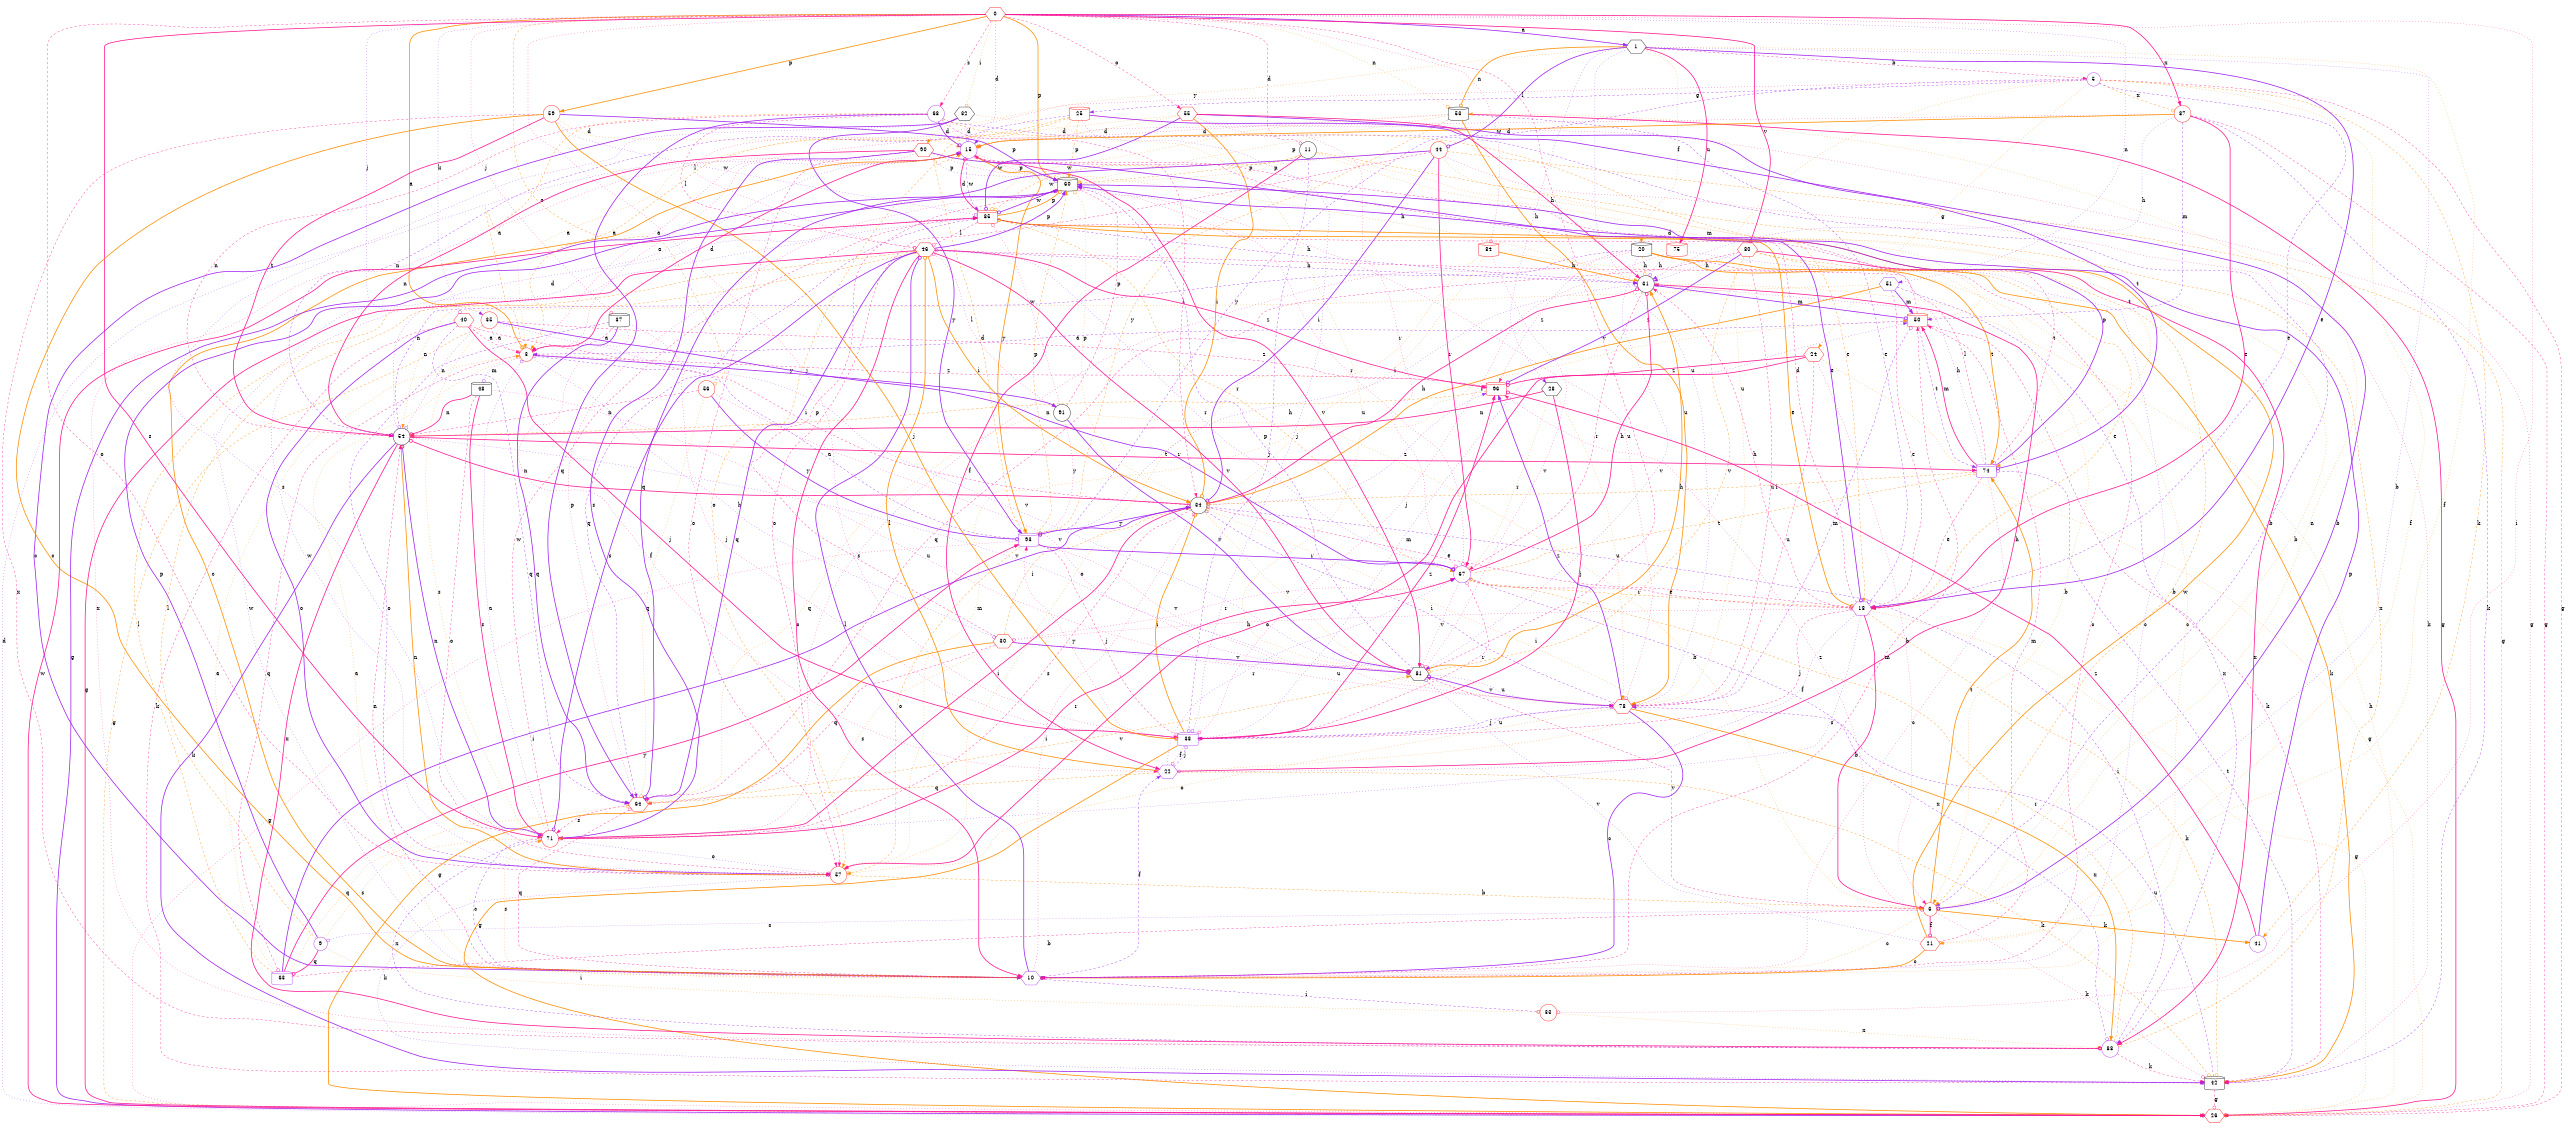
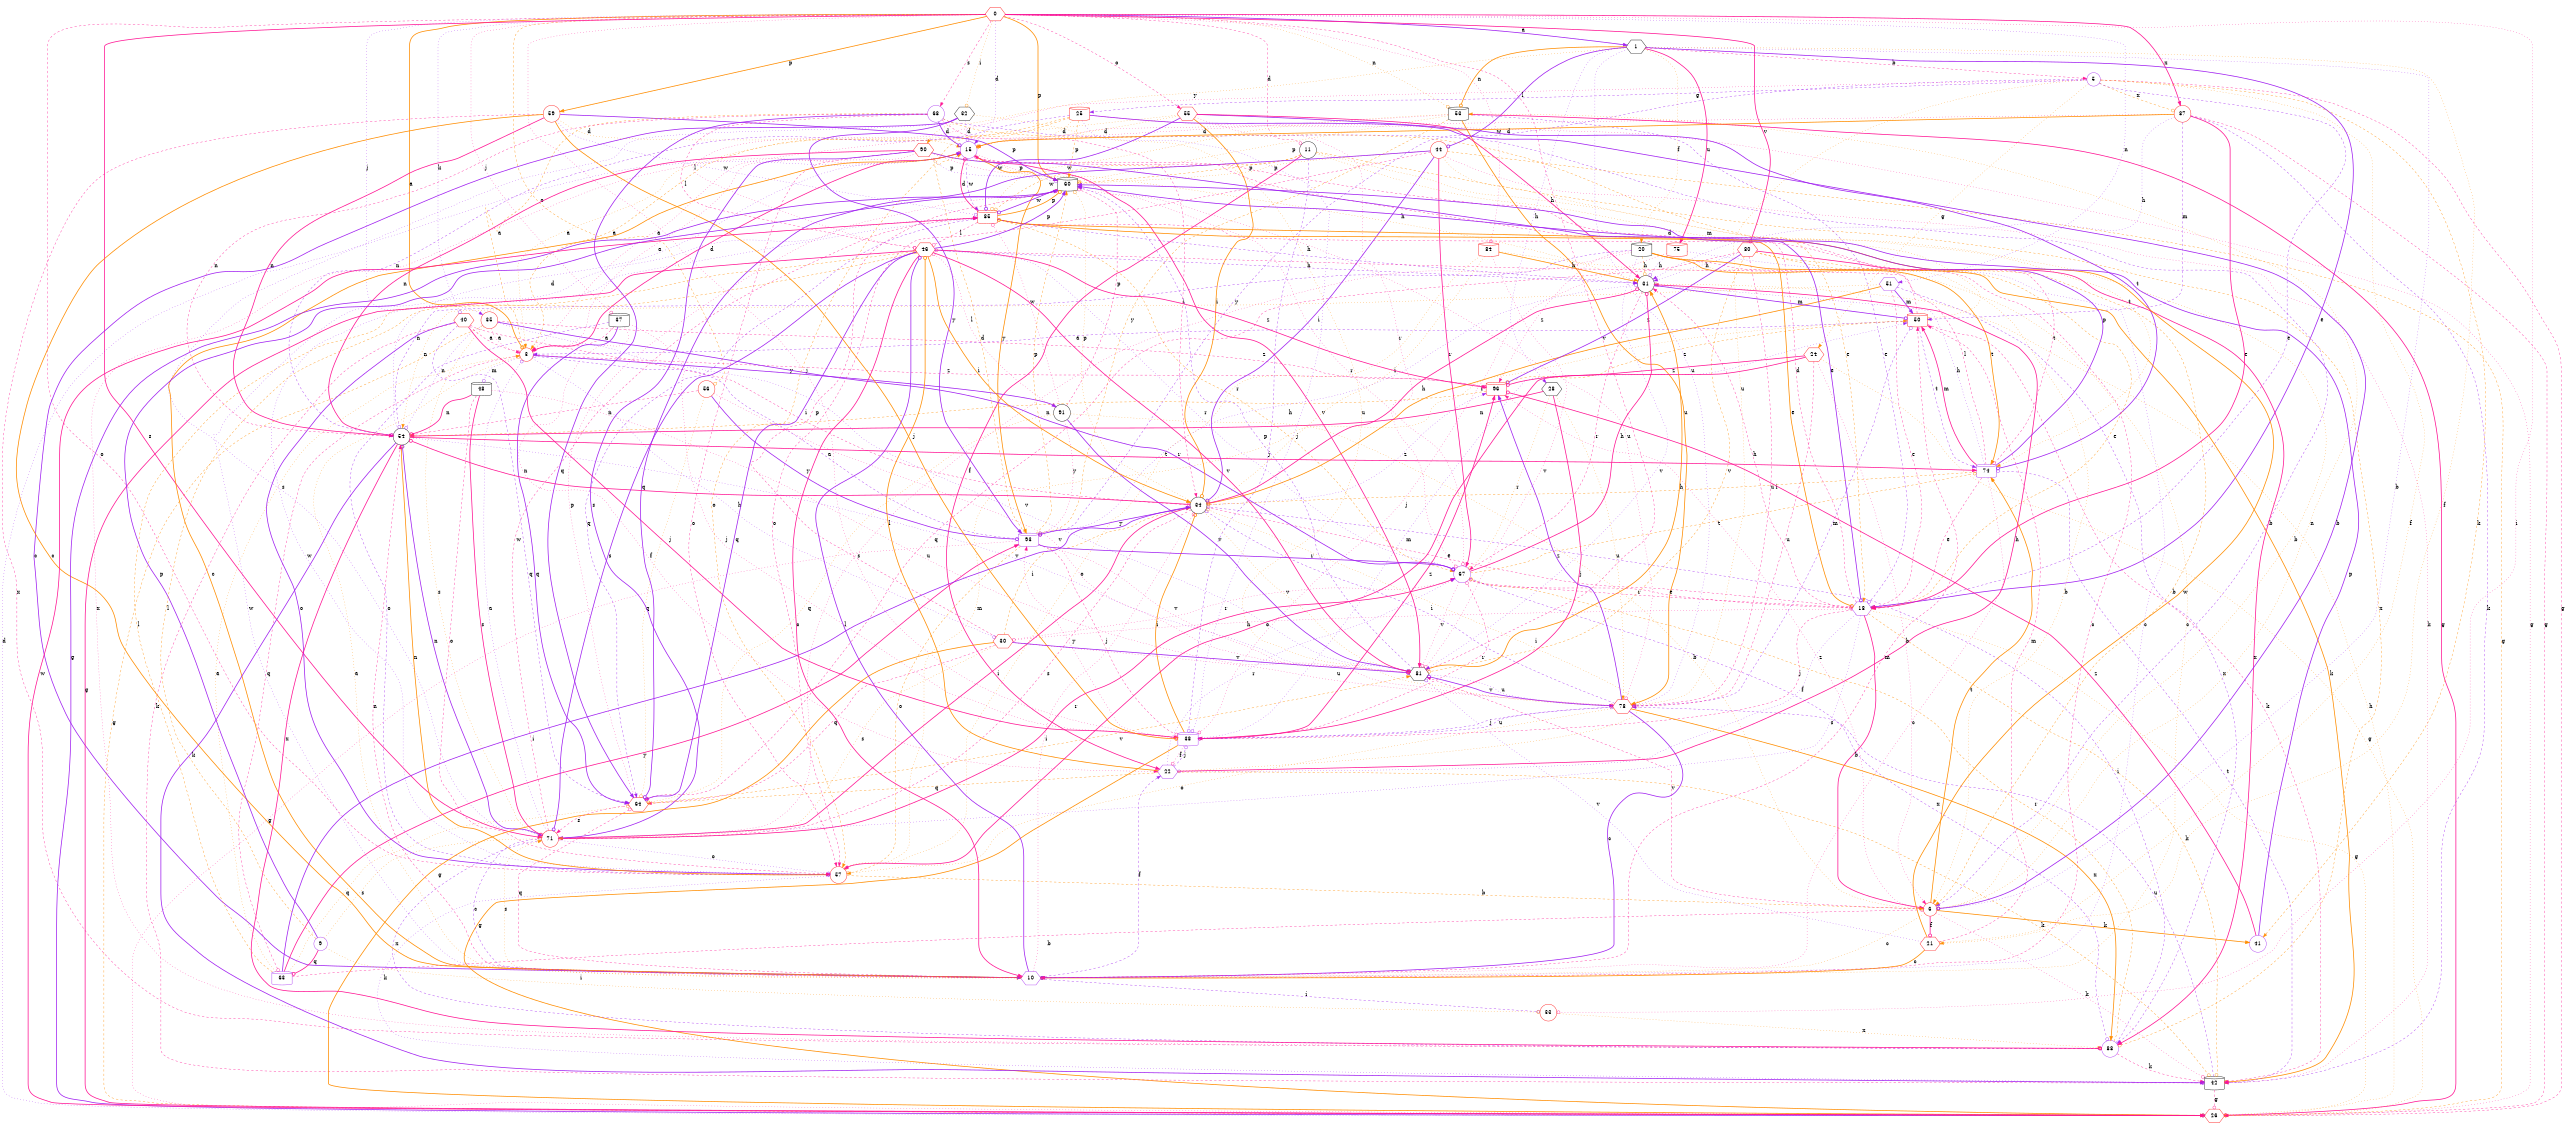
(272, 266) -> (272, 266)
none -> (1706, 344)
(1662, 597) -> (1662, 597)
(1126, 918) -> none
